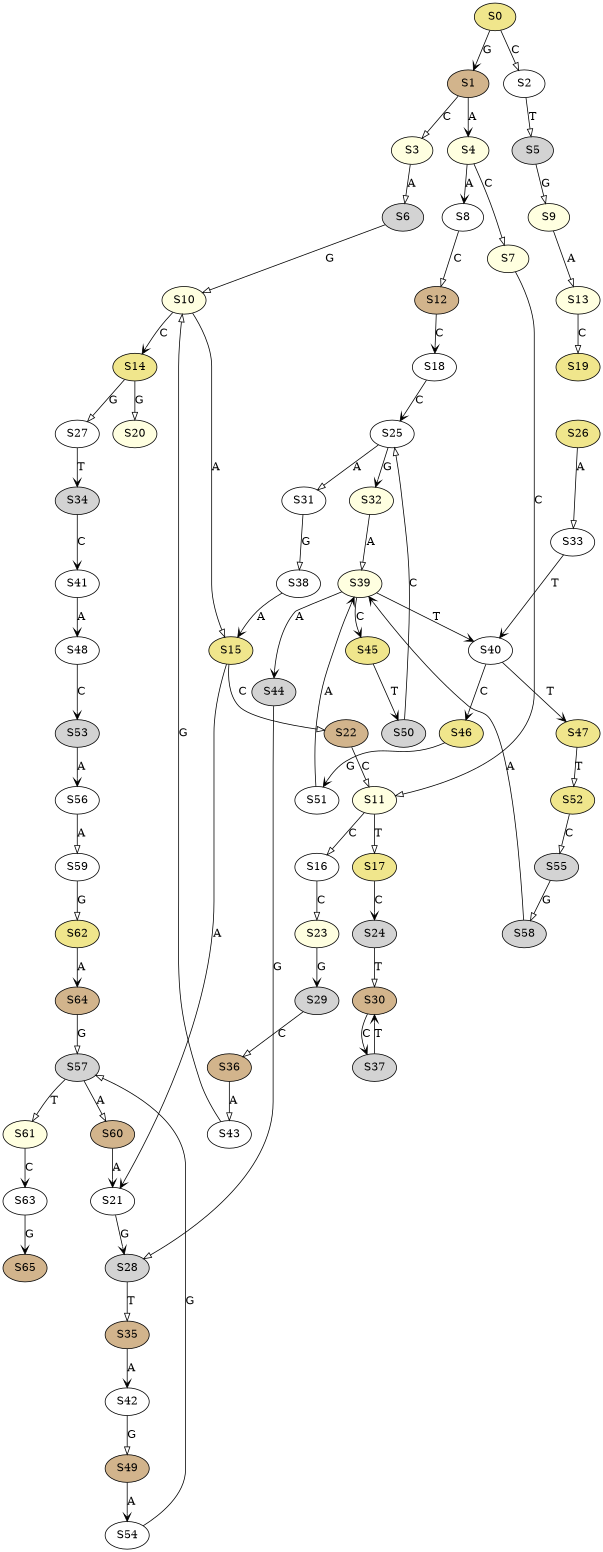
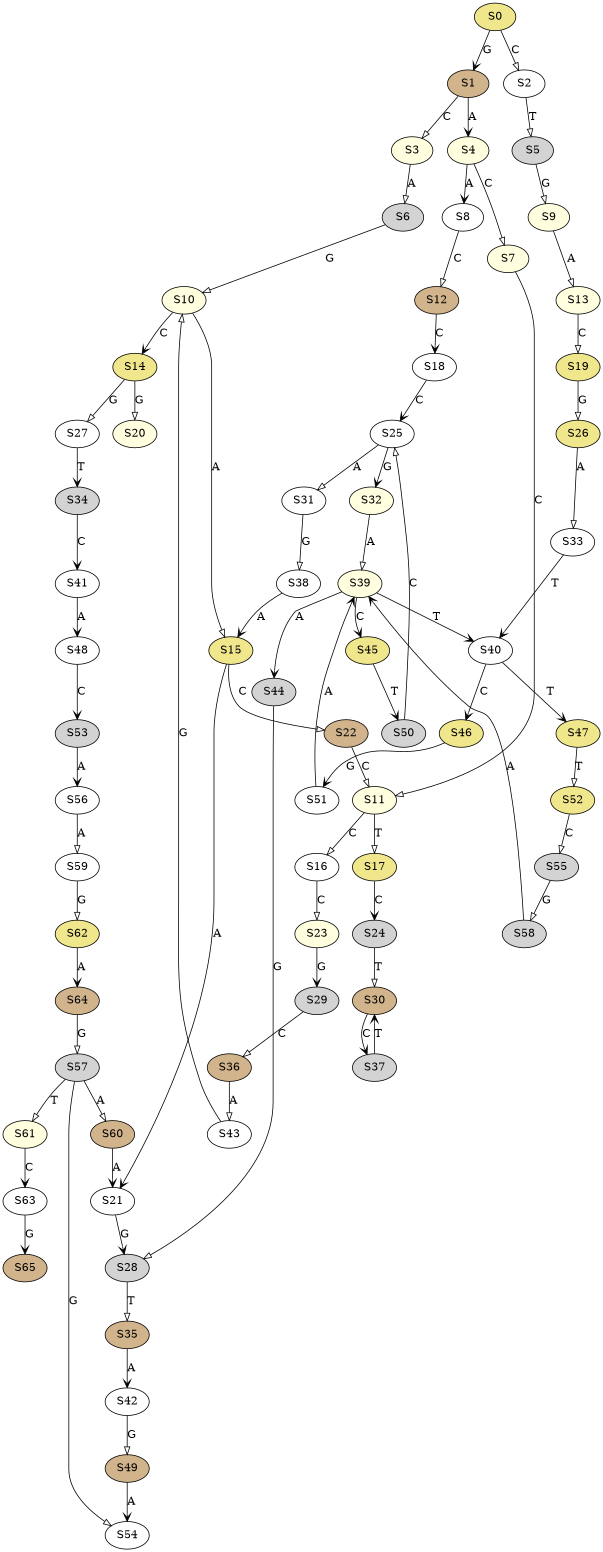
none -> (578, 397)
(186, 1291) -> (69, 1308)
